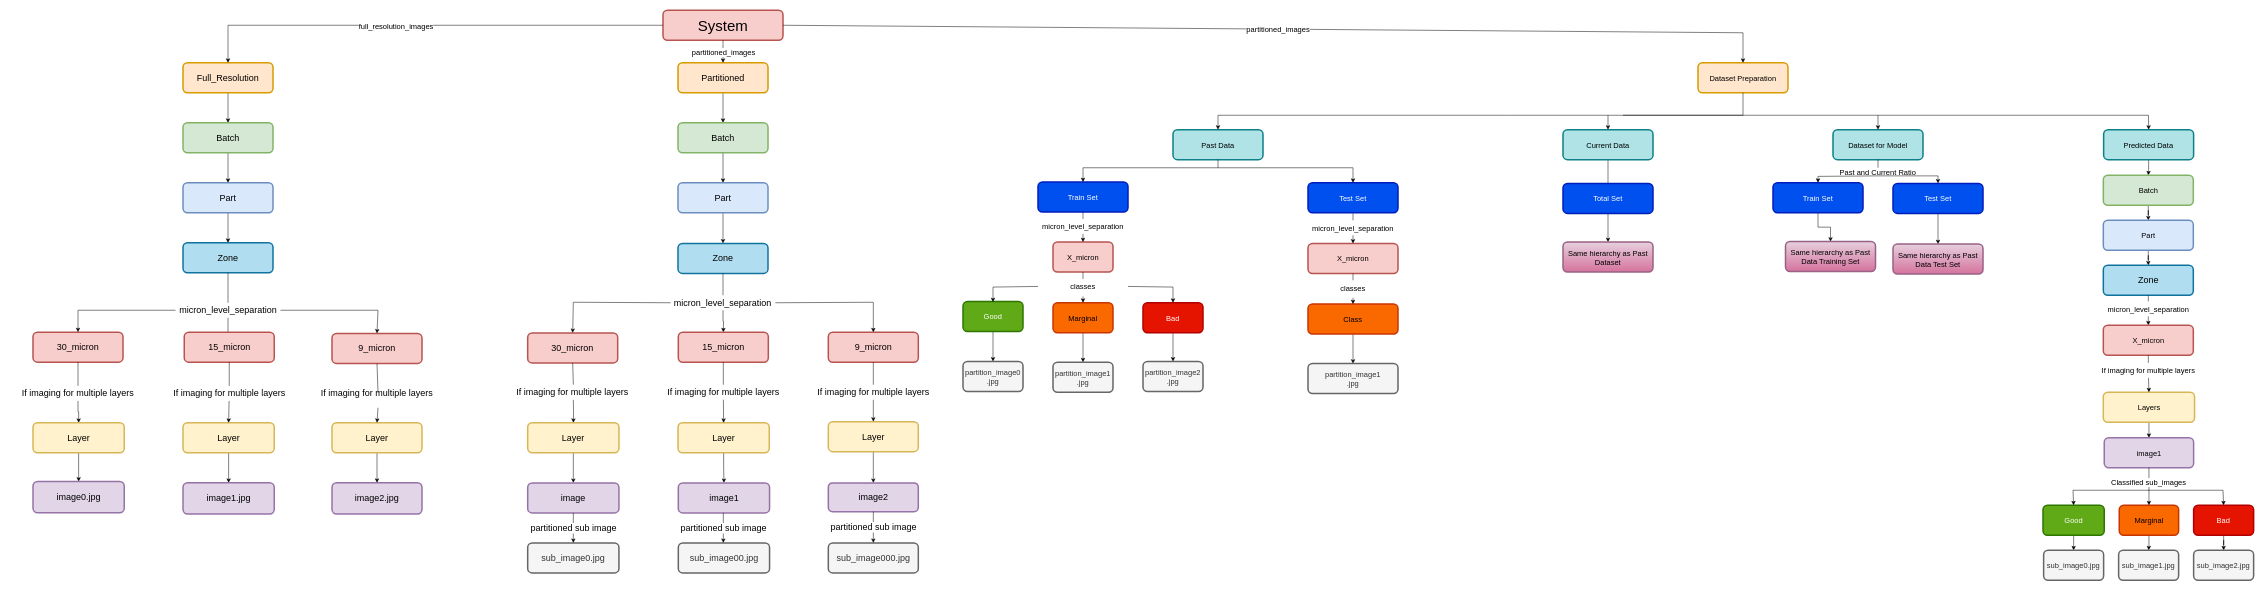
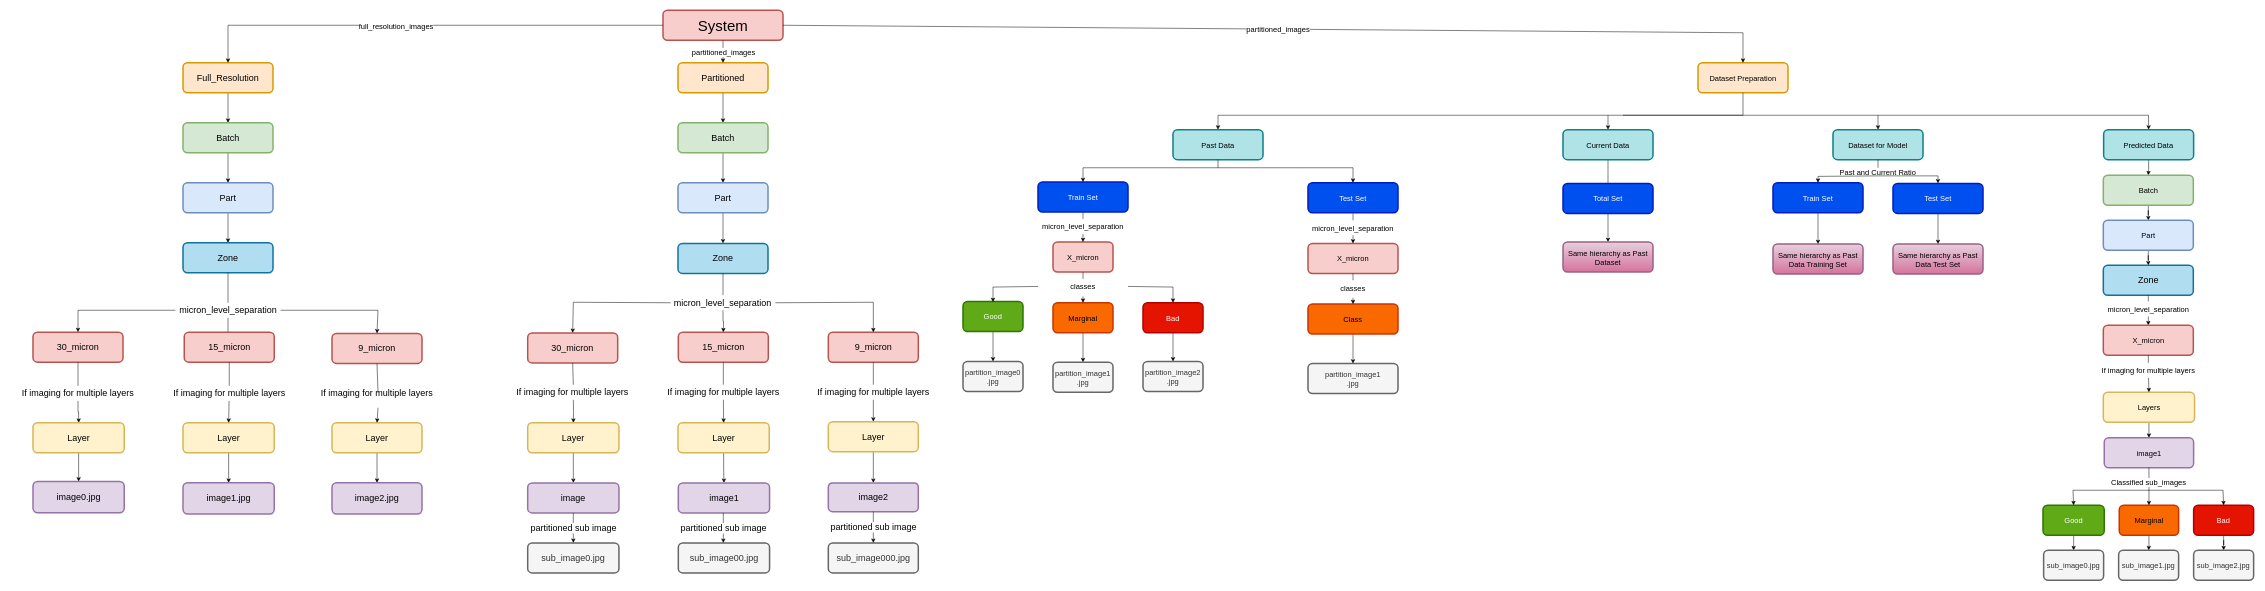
(1830, 257) -> (1818, 259)
